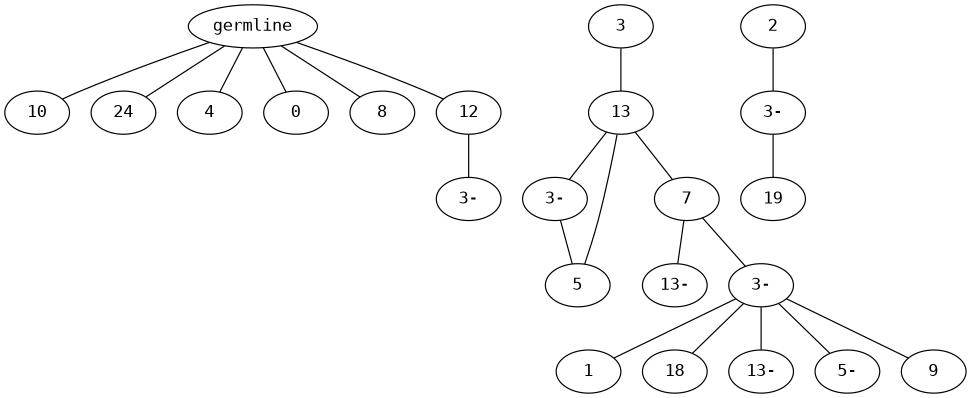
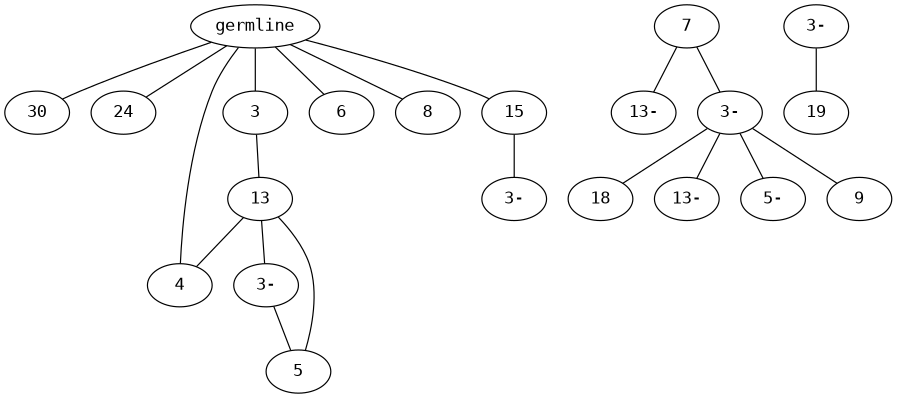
(773, 26) -> none
none -> (255, 70)
(37, 113) -> (37, 113)
(296, 113) -> (342, 113)
(469, 113) -> (514, 113)
(654, 156) -> (220, 242)
(589, 372) -> none
